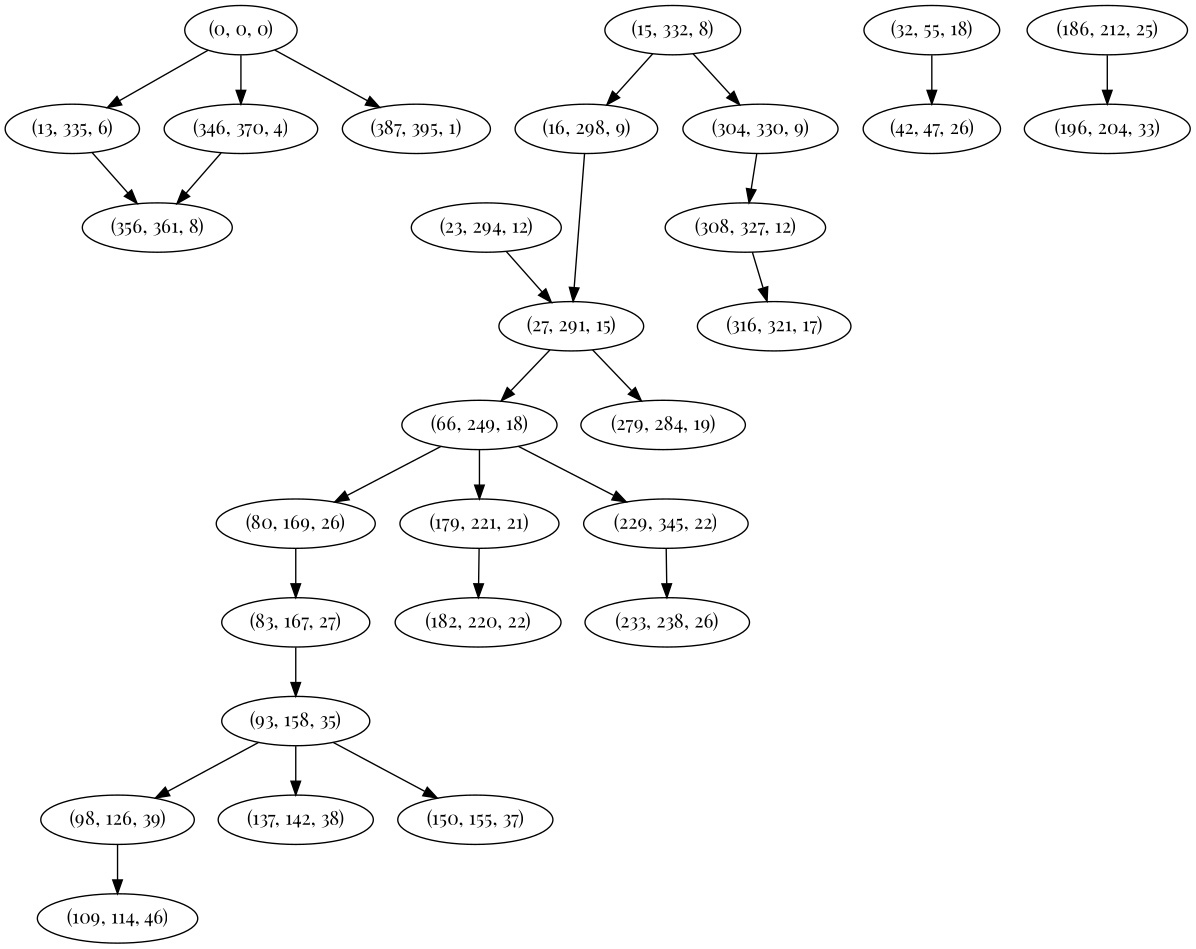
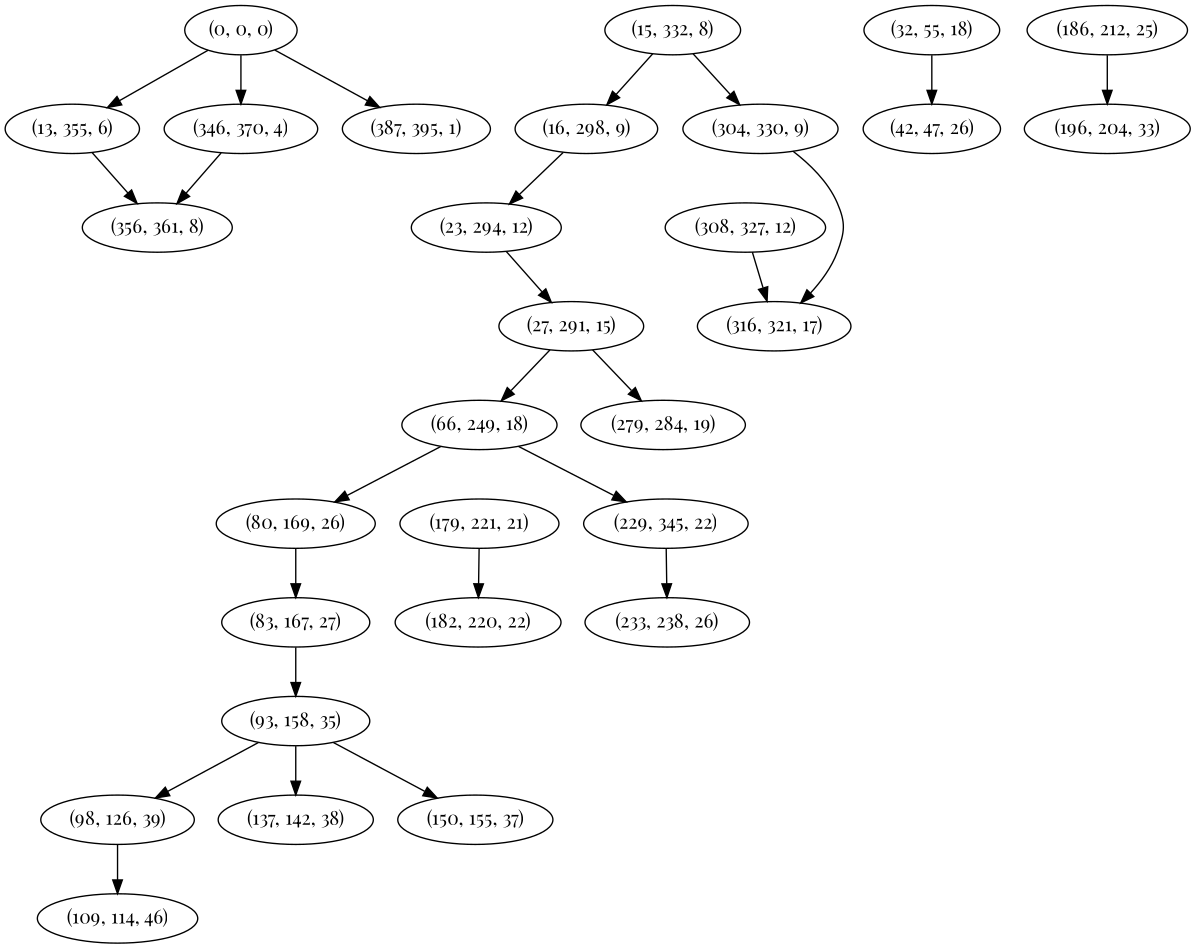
(72, 129) -> (72, 129)
(754, 171) -> (842, 218)
(579, 221) -> (541, 173)
(479, 468) -> none
